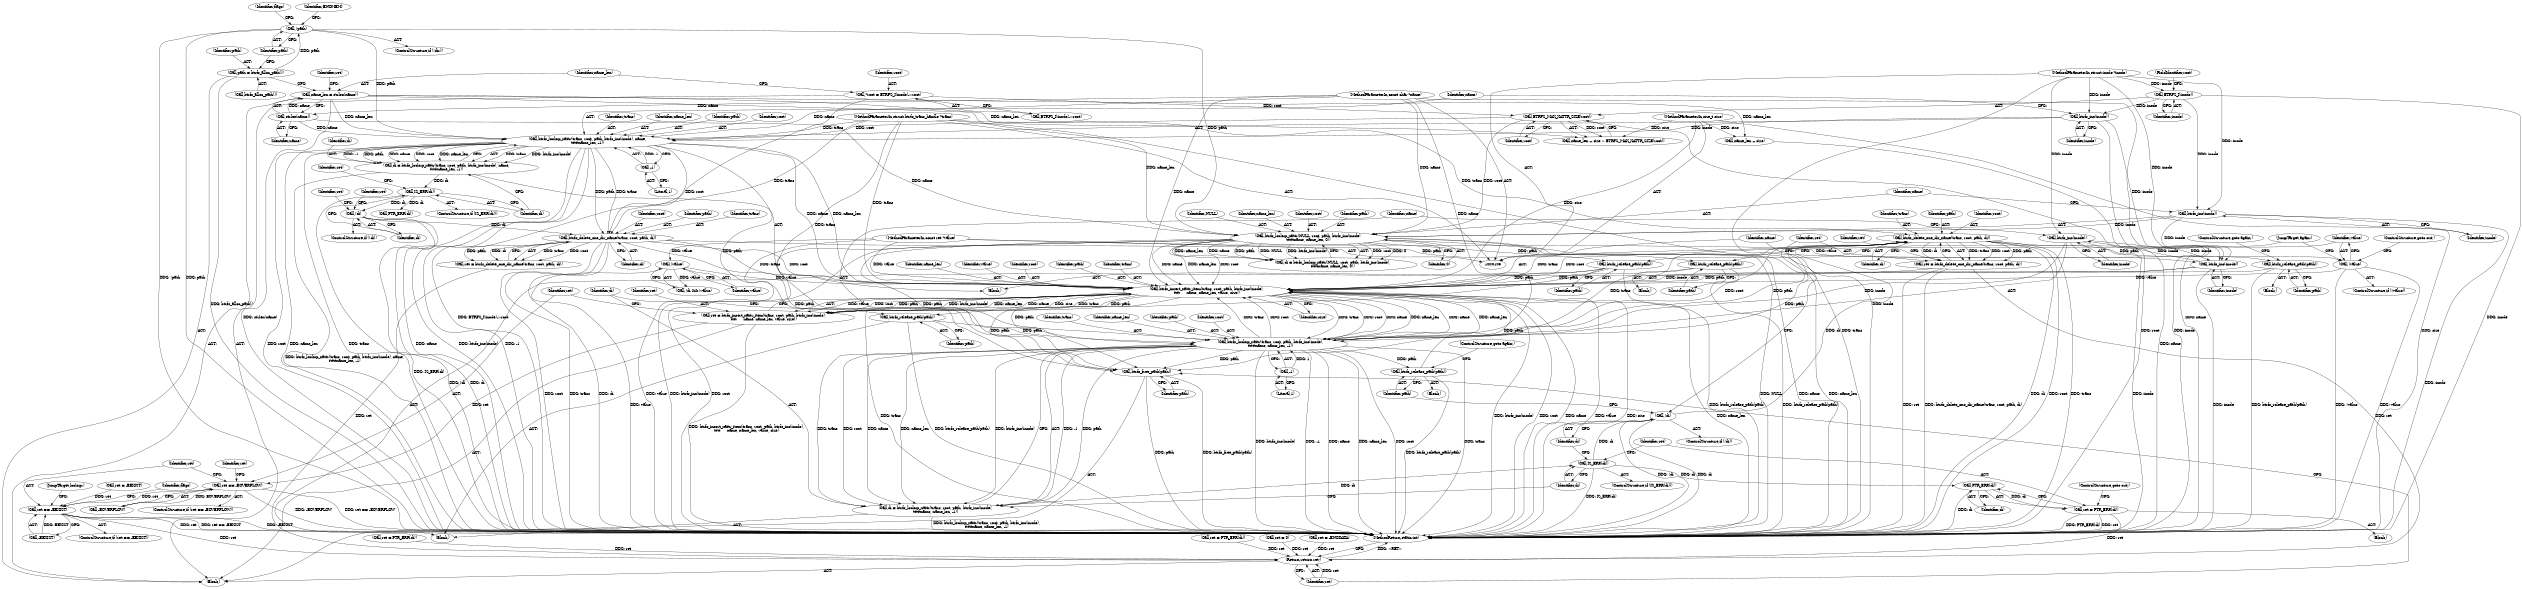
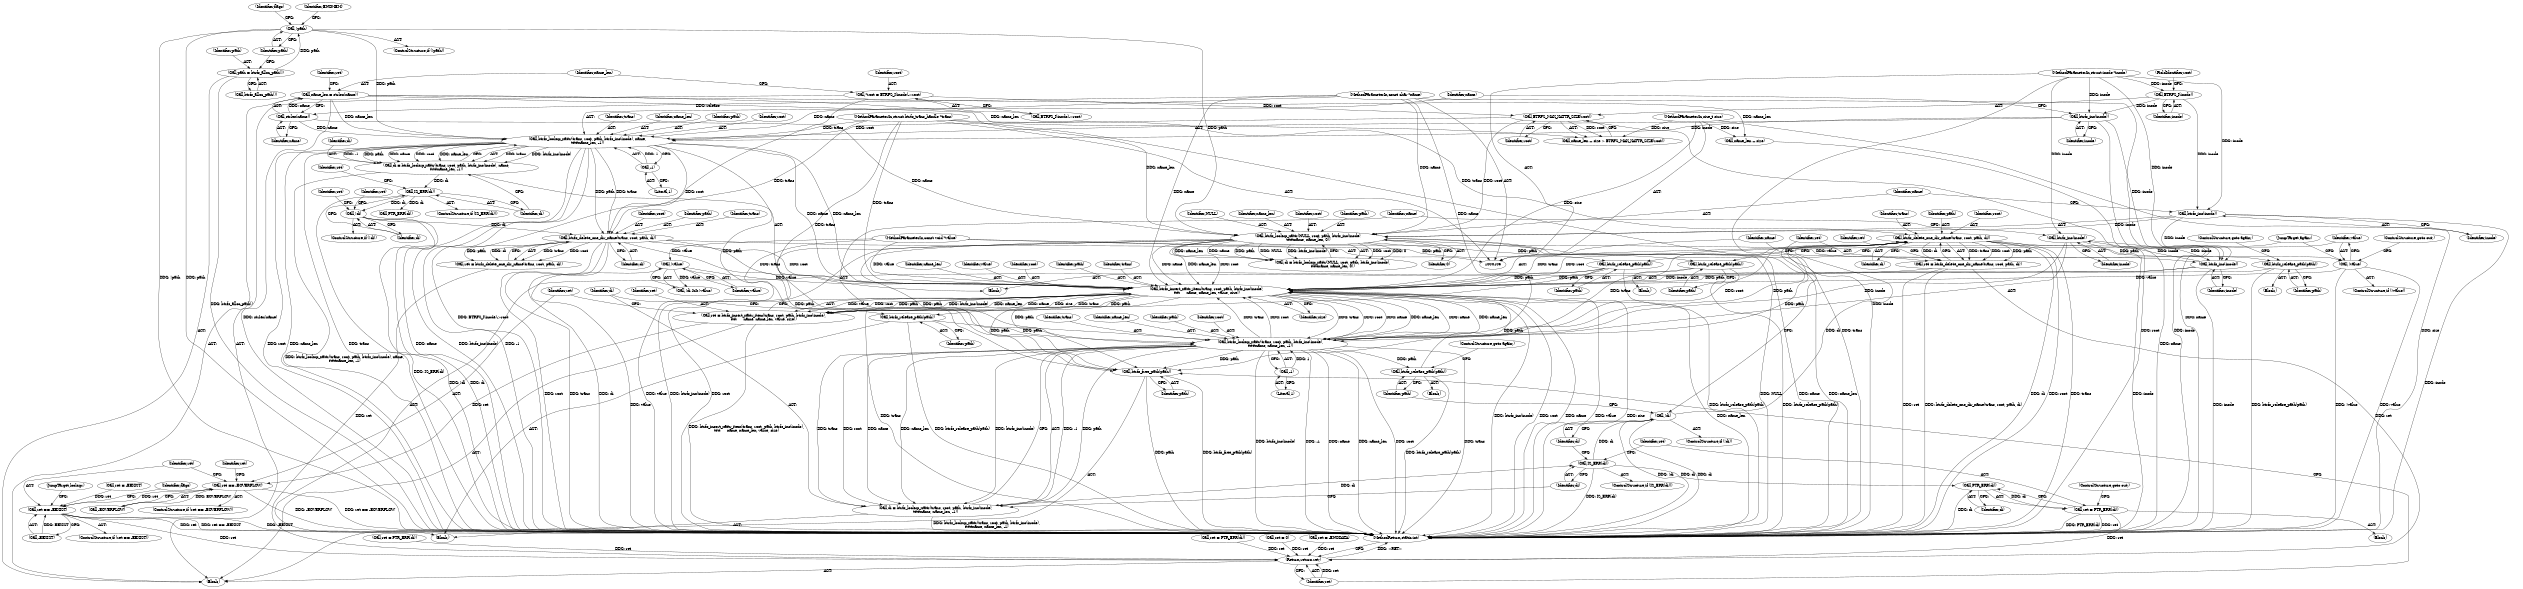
(419, 51) -> (419, 51)
(291, 84) -> (248, 83)
(708, 106) -> (708, 106)
(921, 238) -> (921, 238)
(2404, 503) -> none
